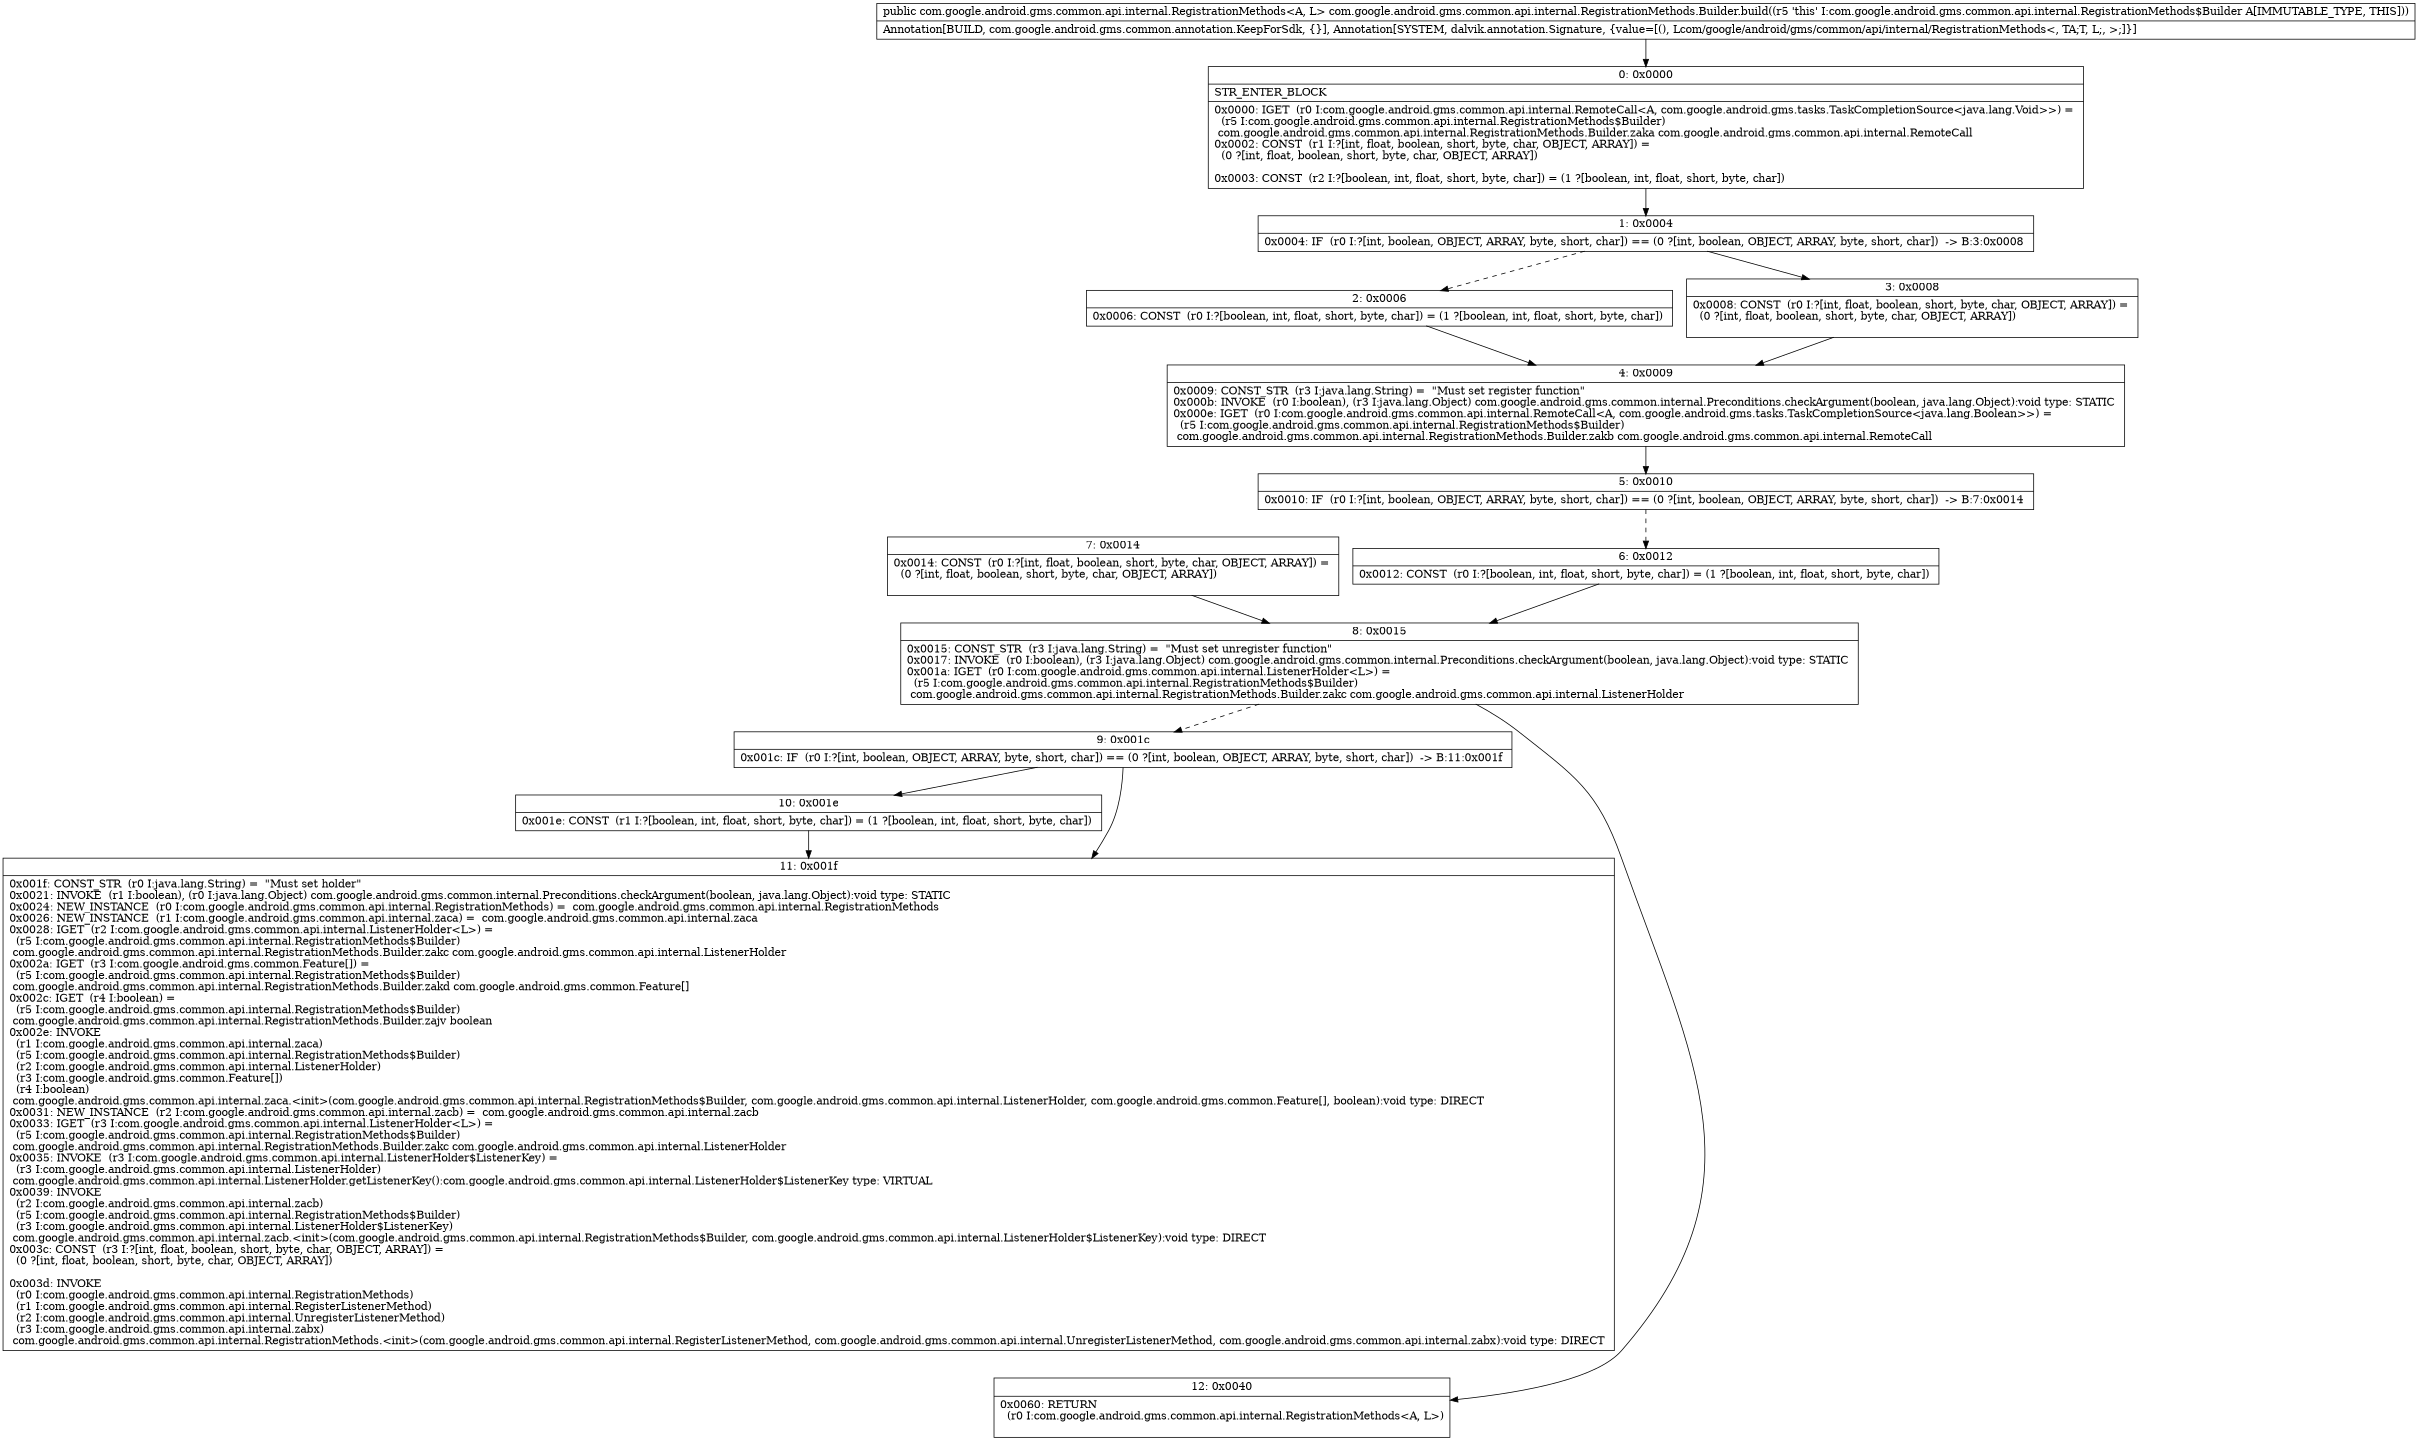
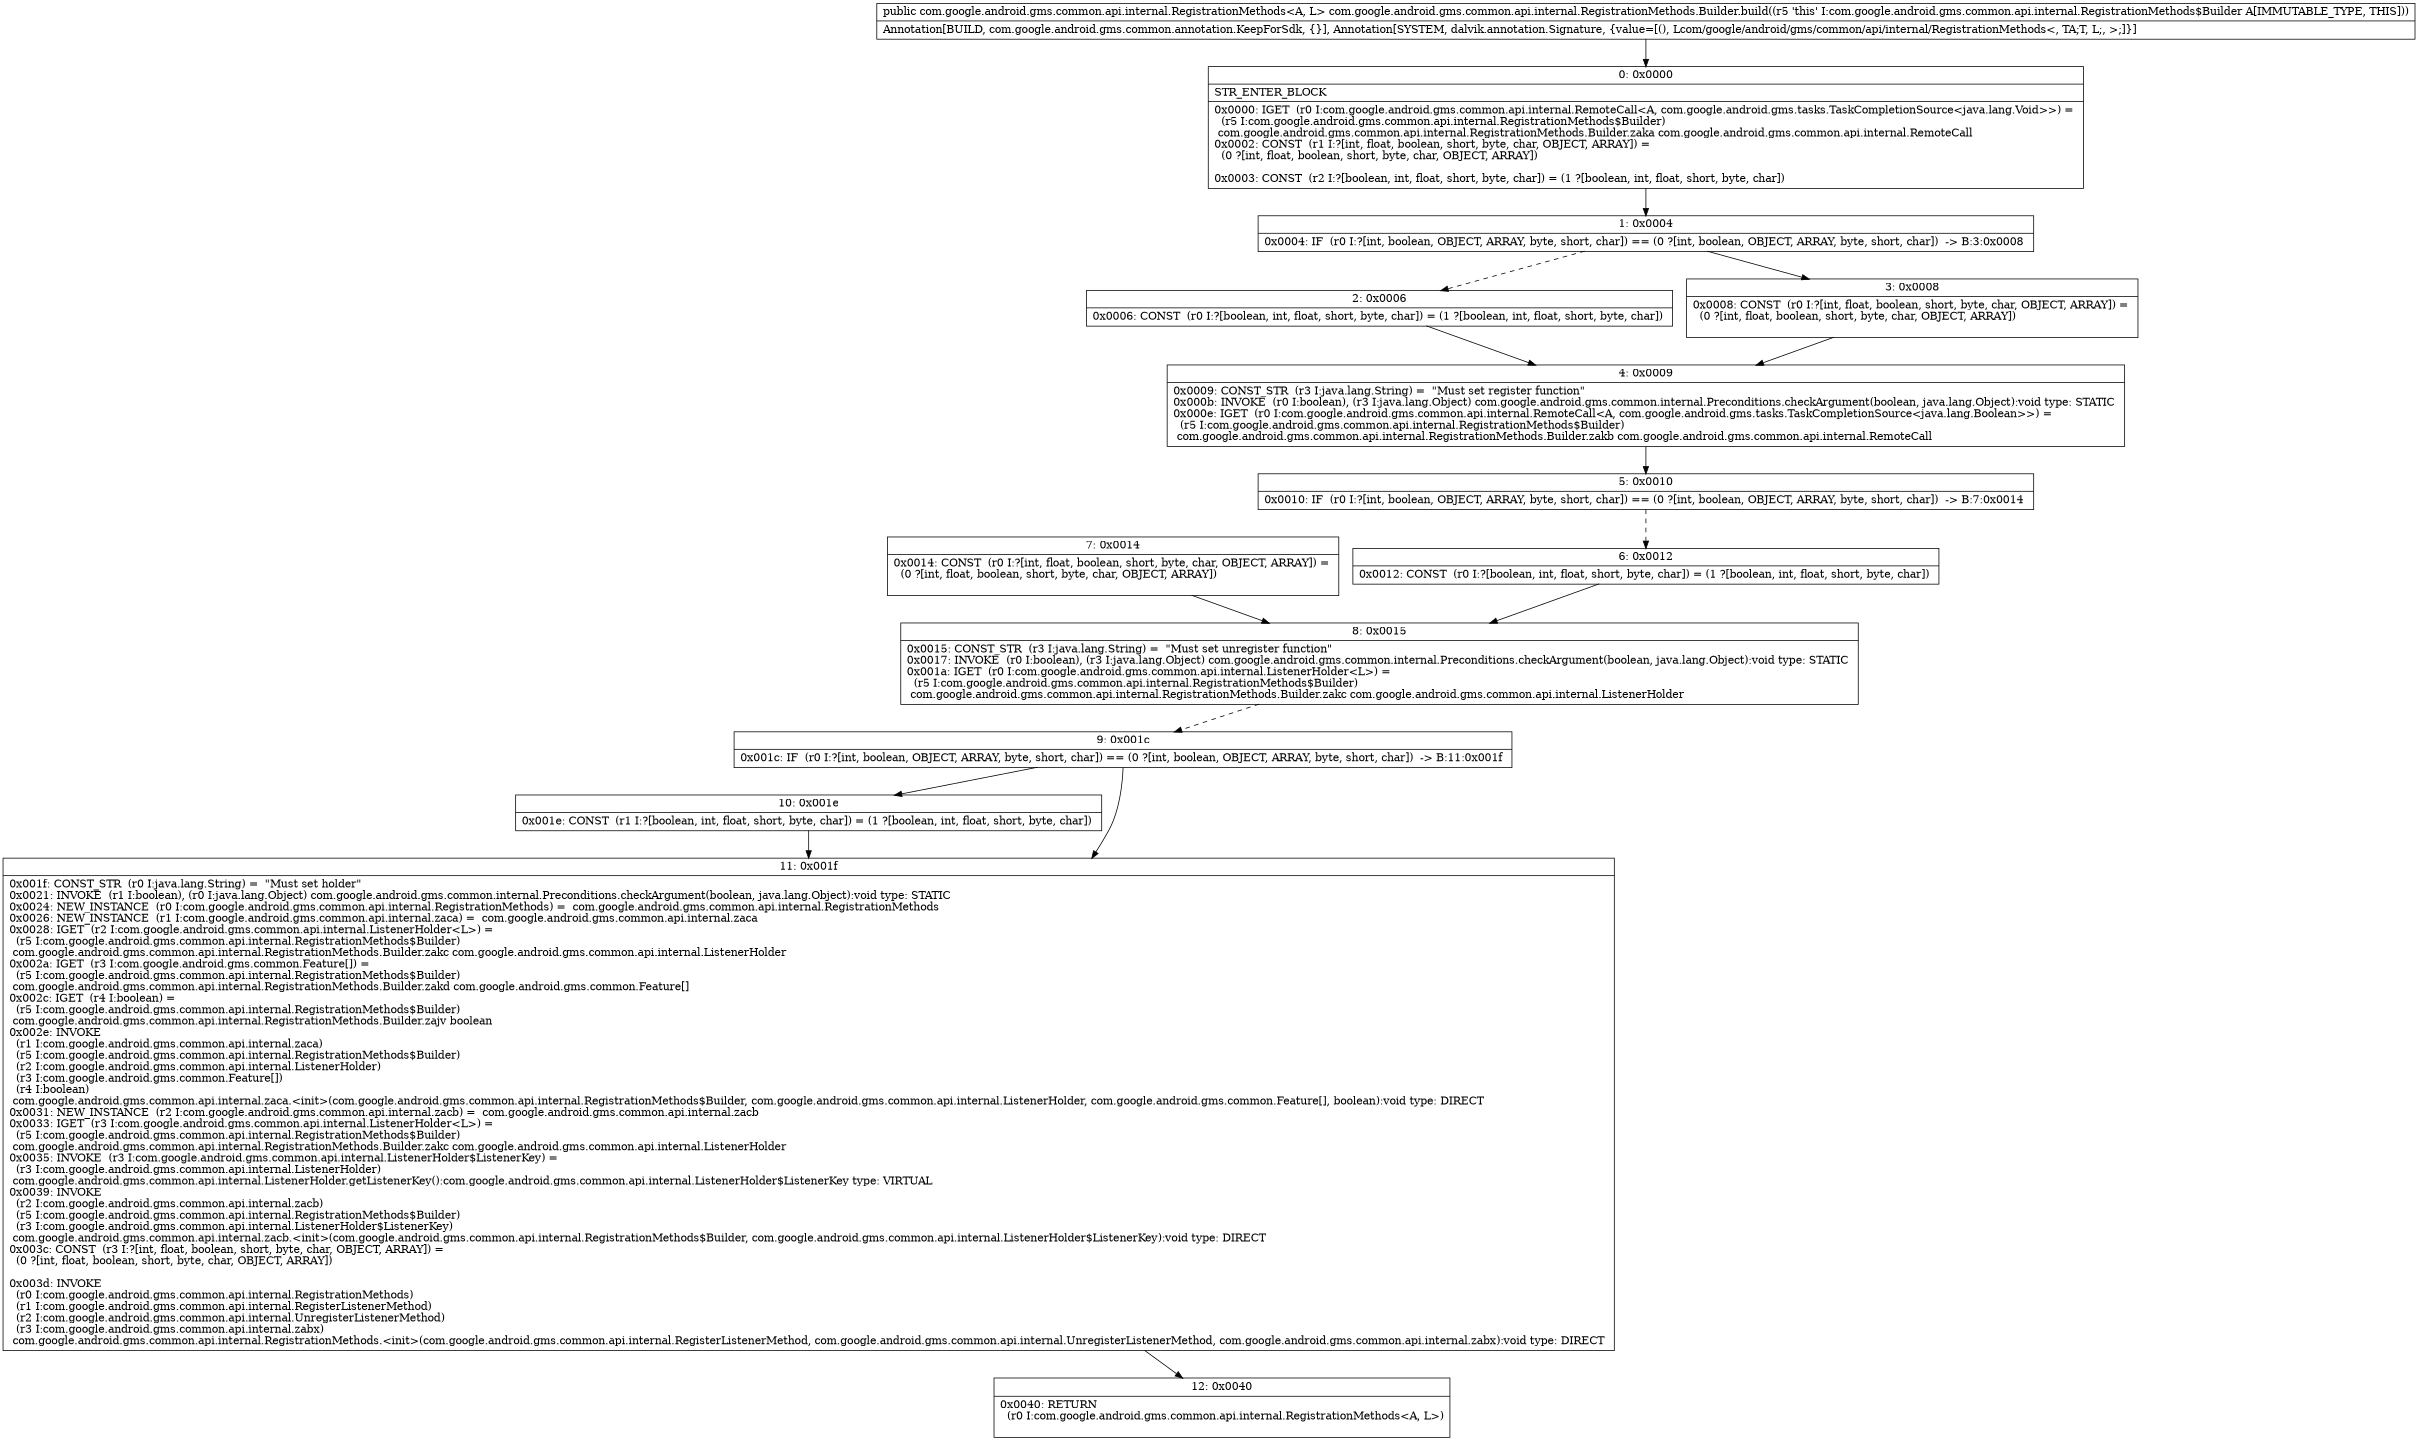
(1697, 1087) -> (1160, 1362)
(1052, 1405) -> (1052, 1405)
